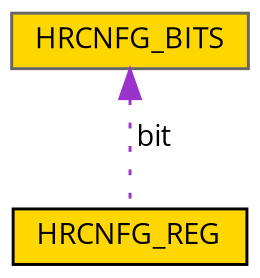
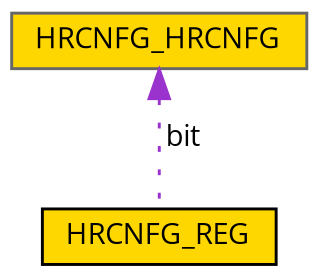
(130, 41) -> (159, 41)
